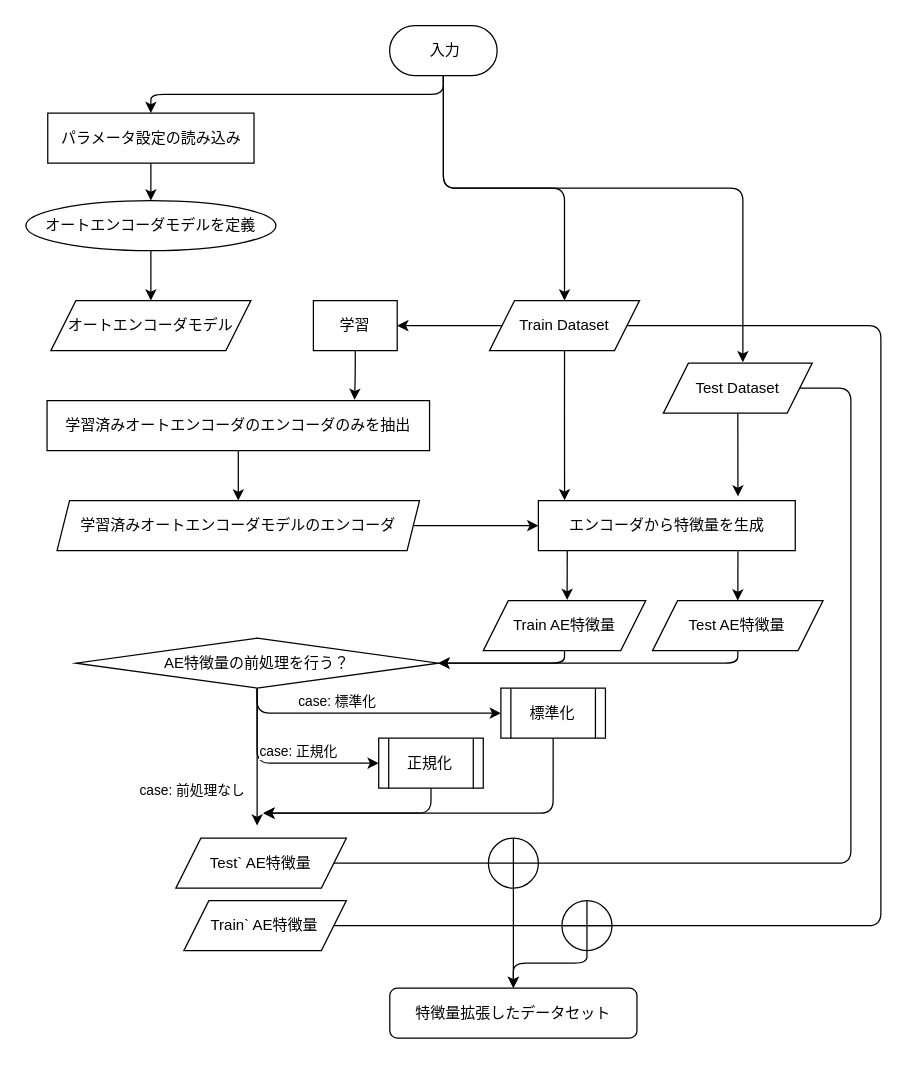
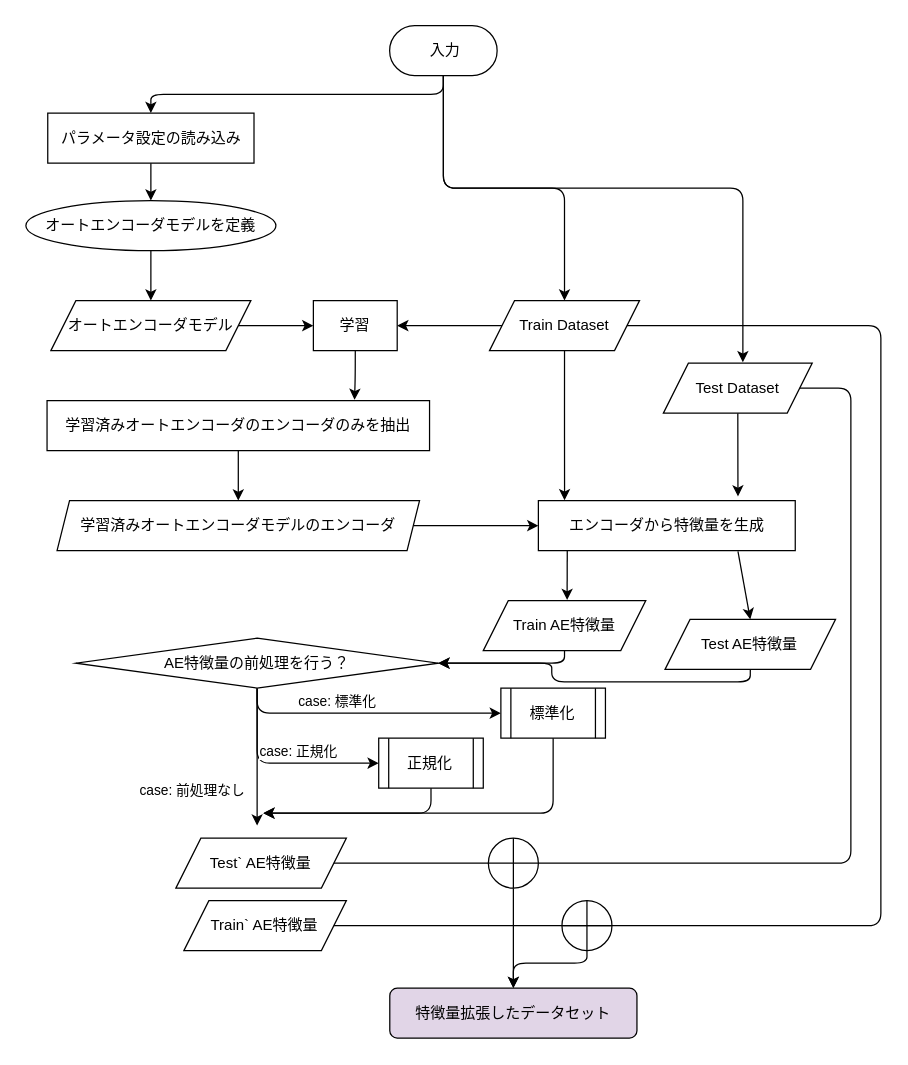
none -> (271, 326)
(738, 626) -> (750, 644)
(513, 1013) -> (513, 1013)
